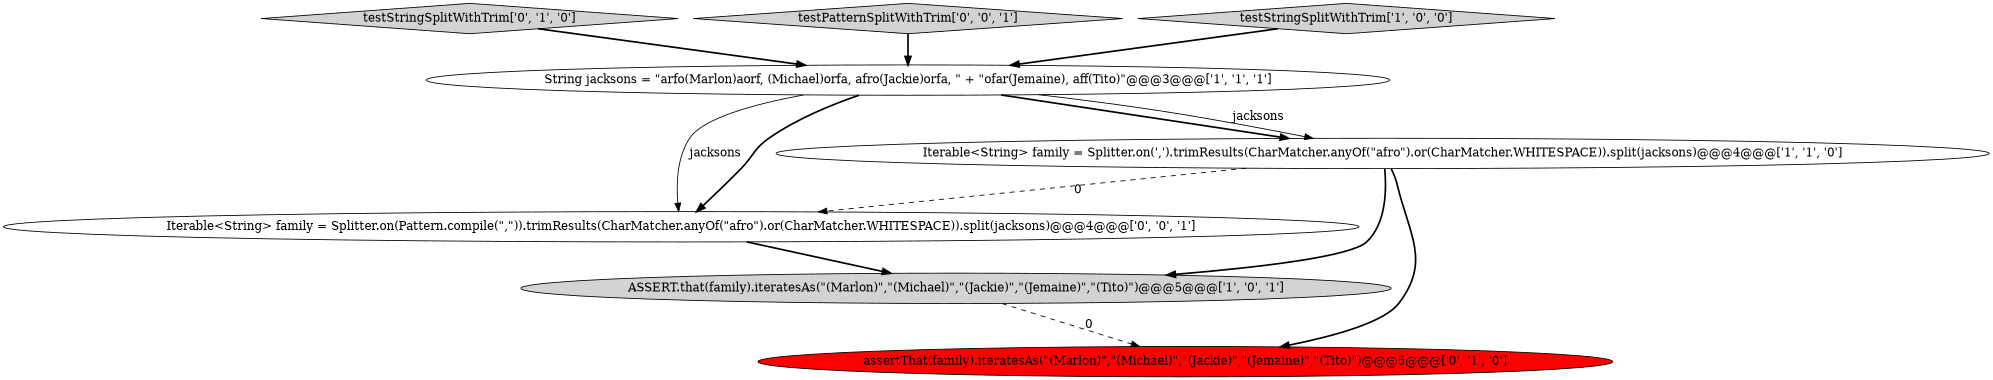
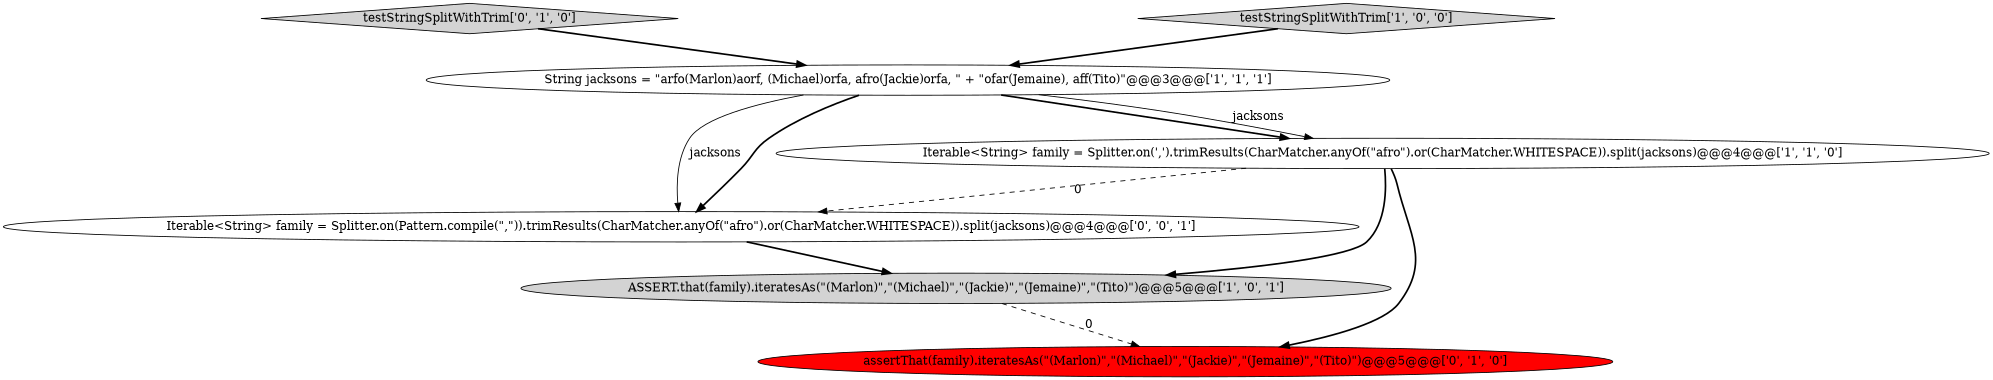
(908, 19) -> none
